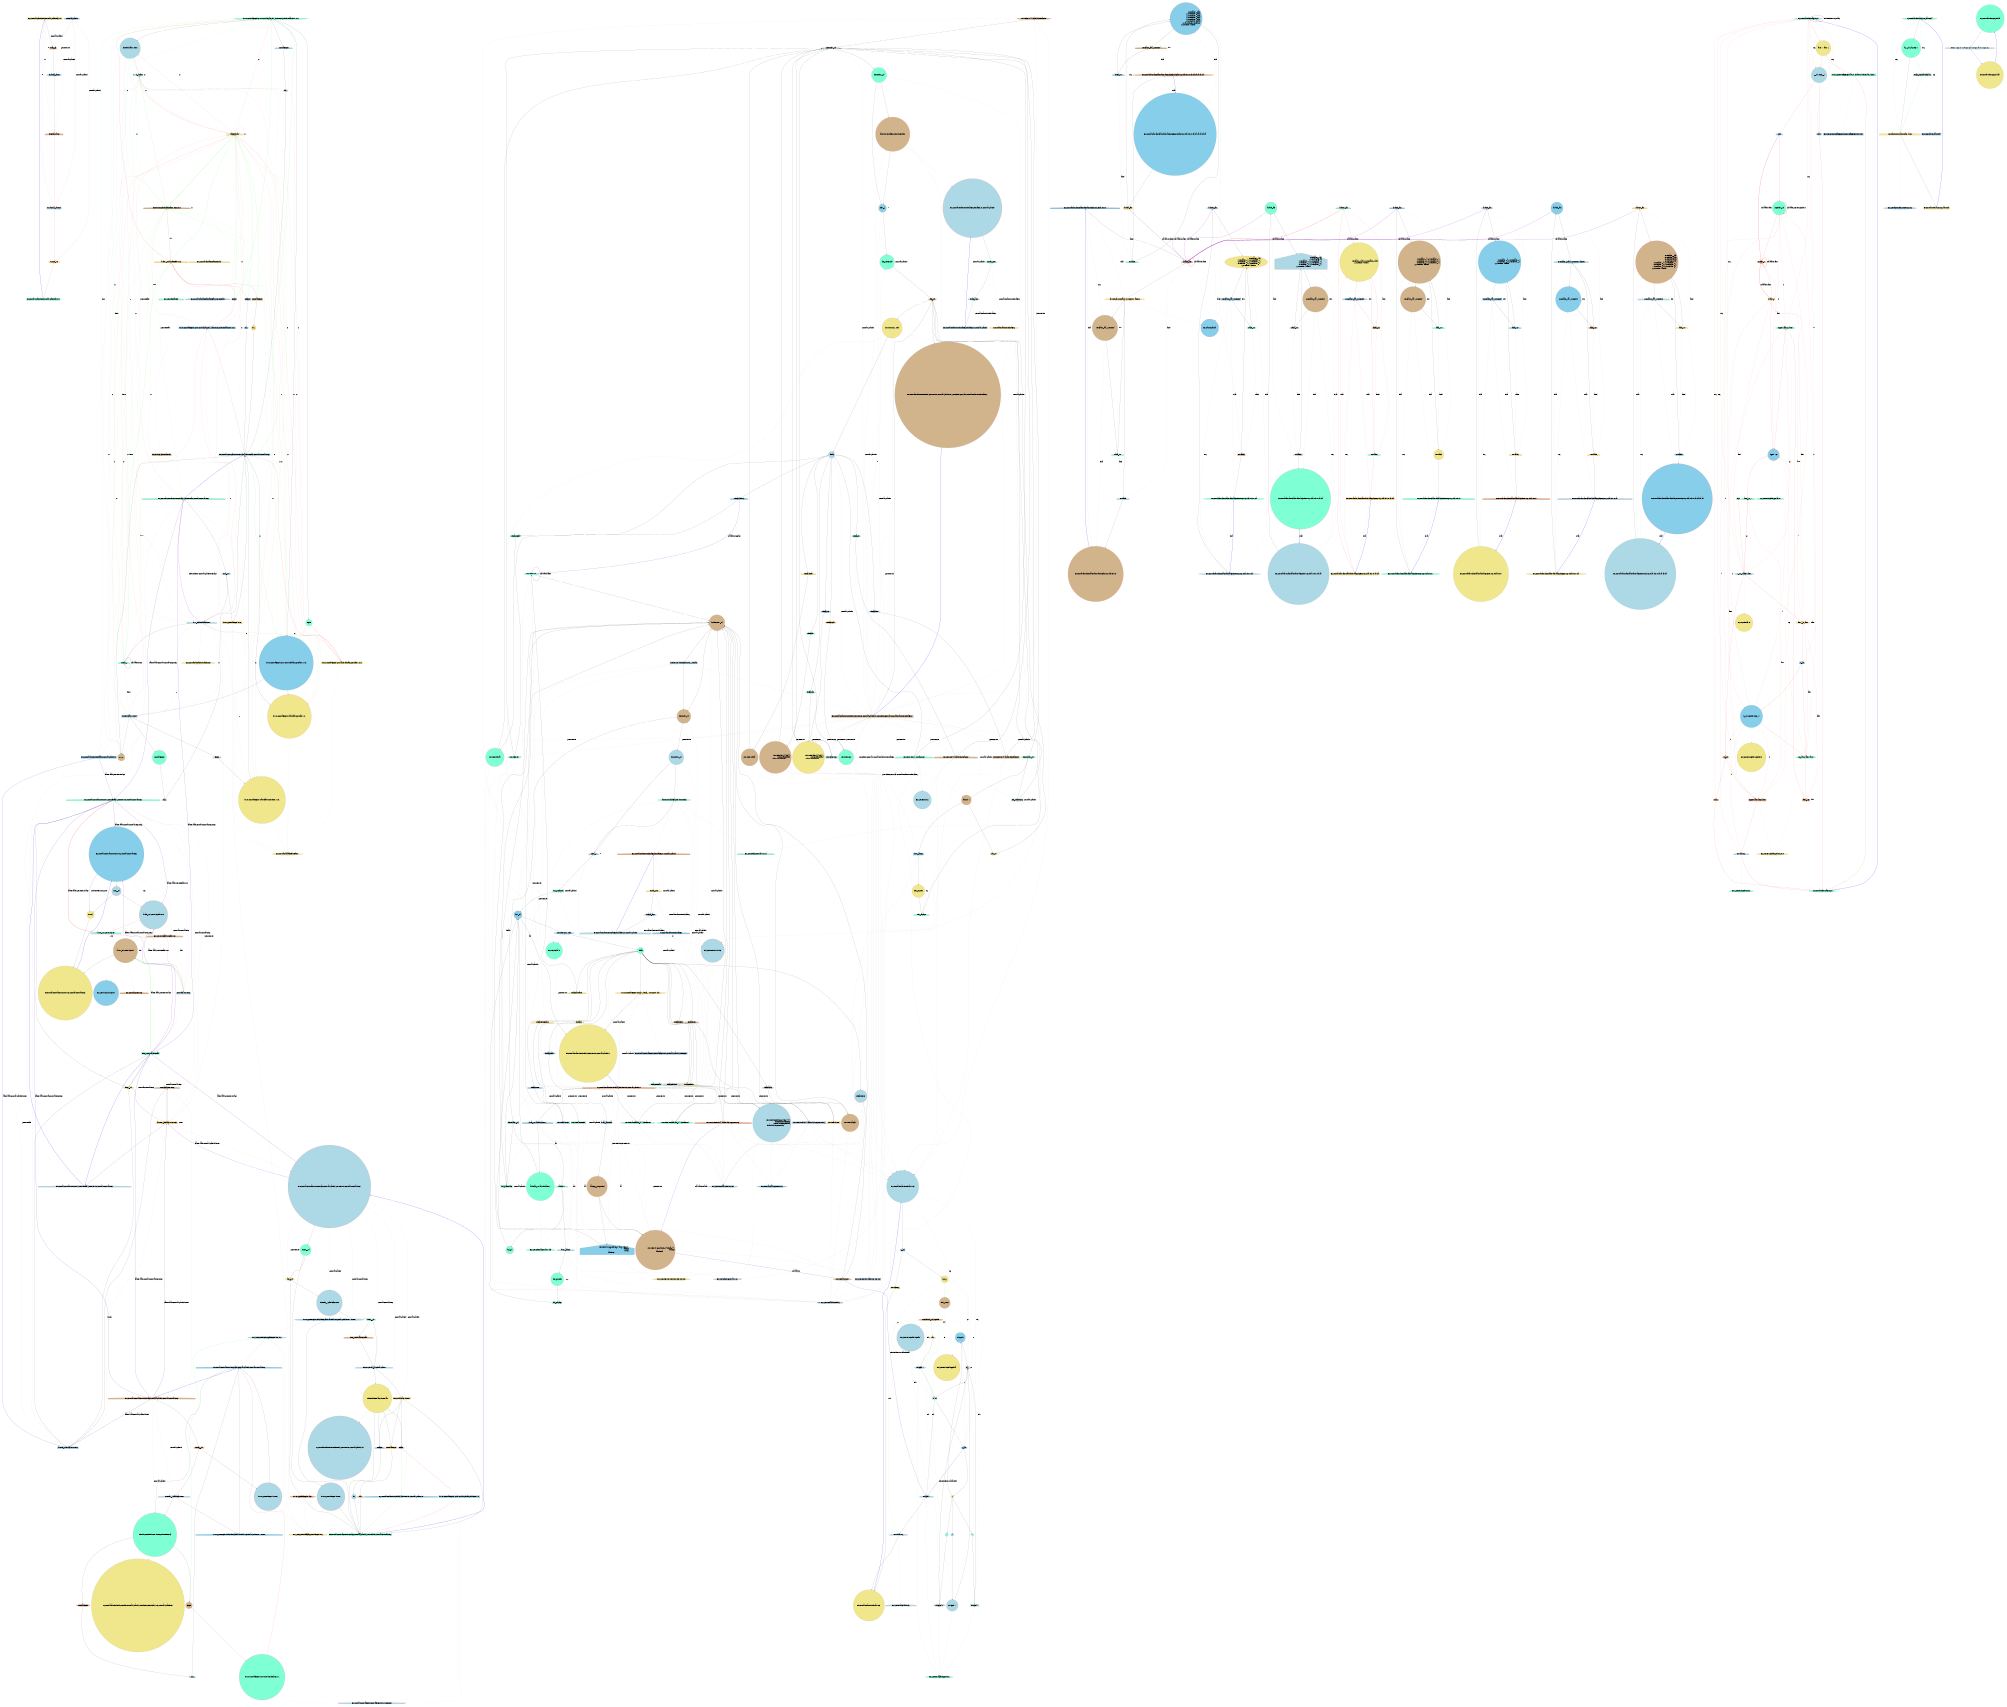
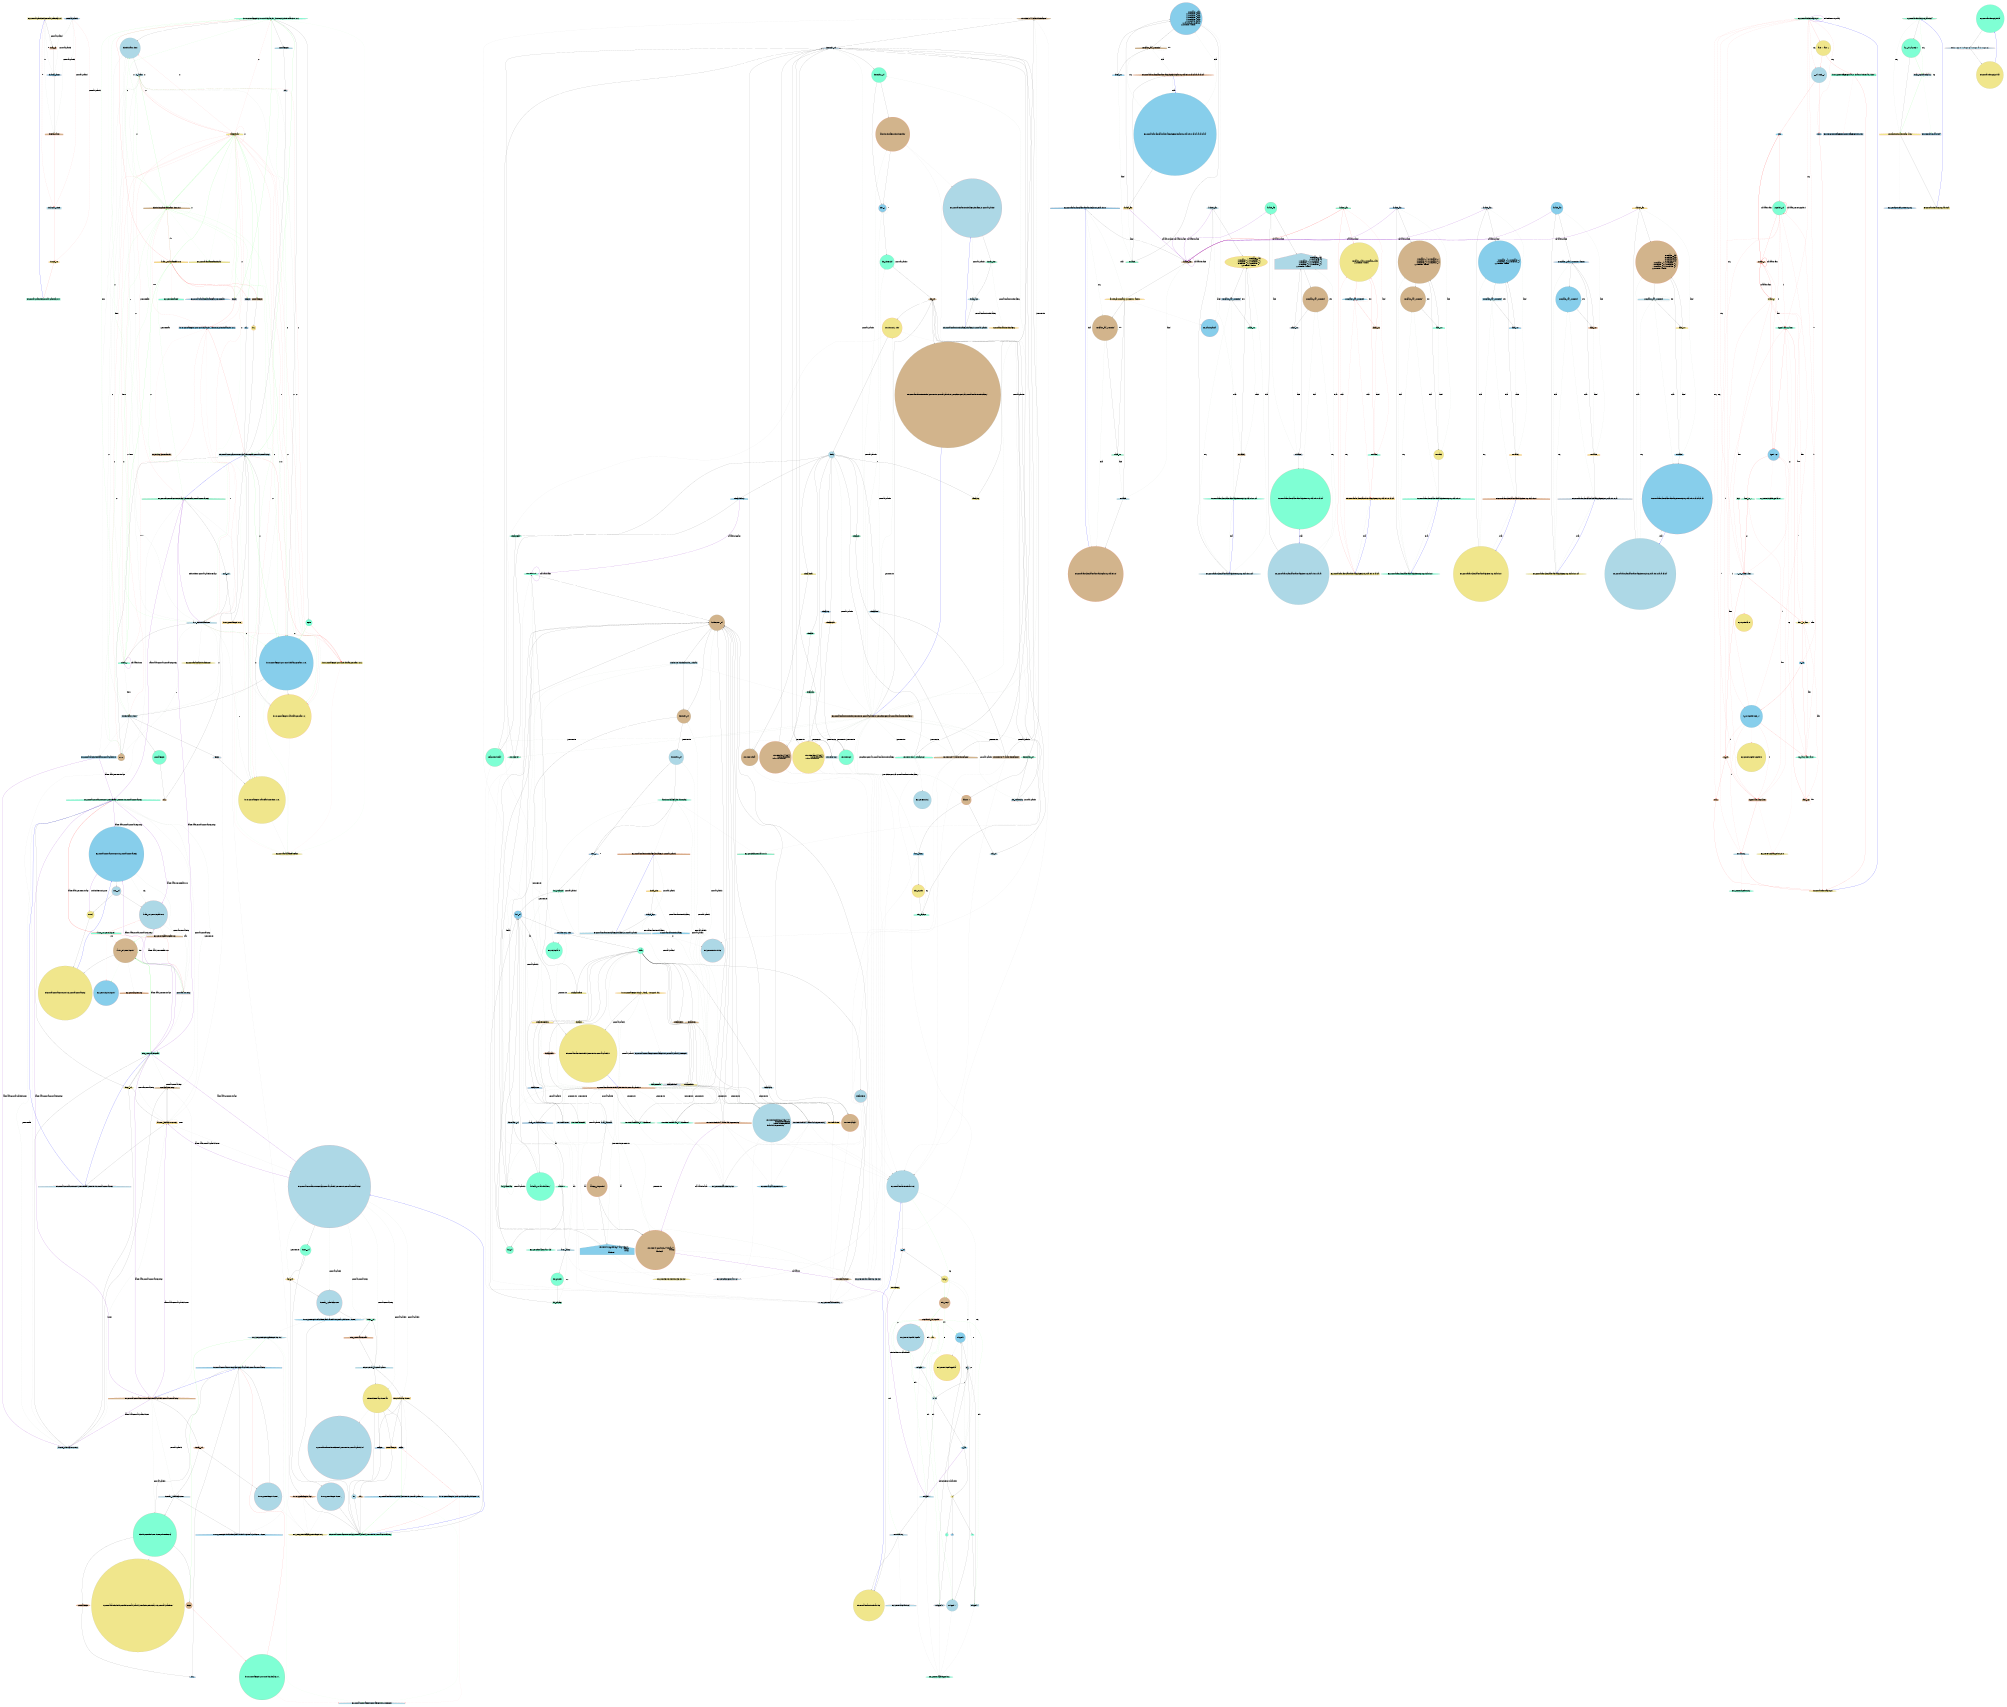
(65, 48) -> (65, 48)
(54, 208) -> (54, 208)
none -> (976, 499)
(495, 757) -> (495, 757)
(994, 854) -> (994, 854)
(1823, 891) -> (1823, 891)
(180, 963) -> (186, 952)
(550, 1053) -> (550, 1053)
